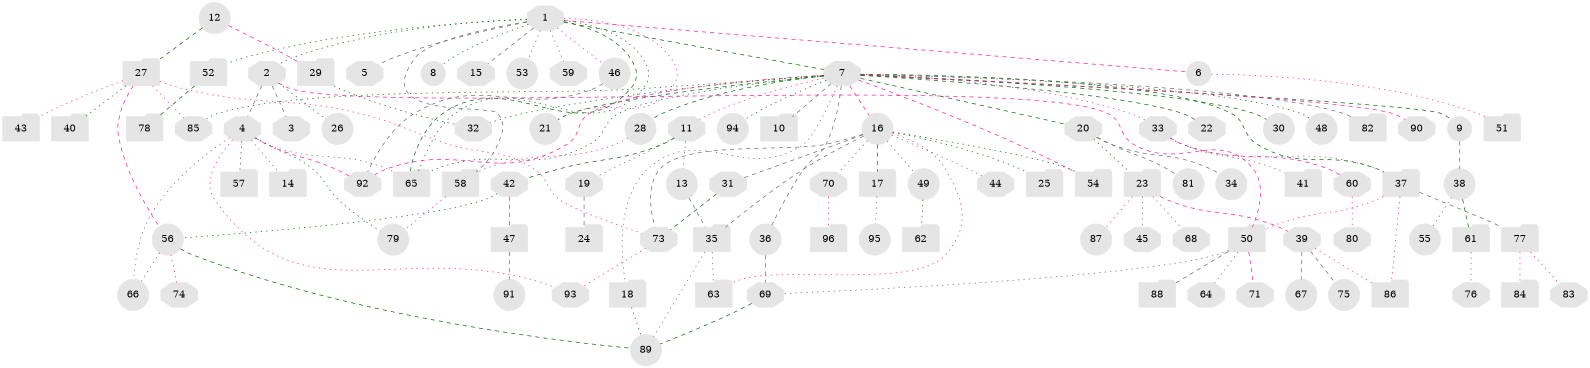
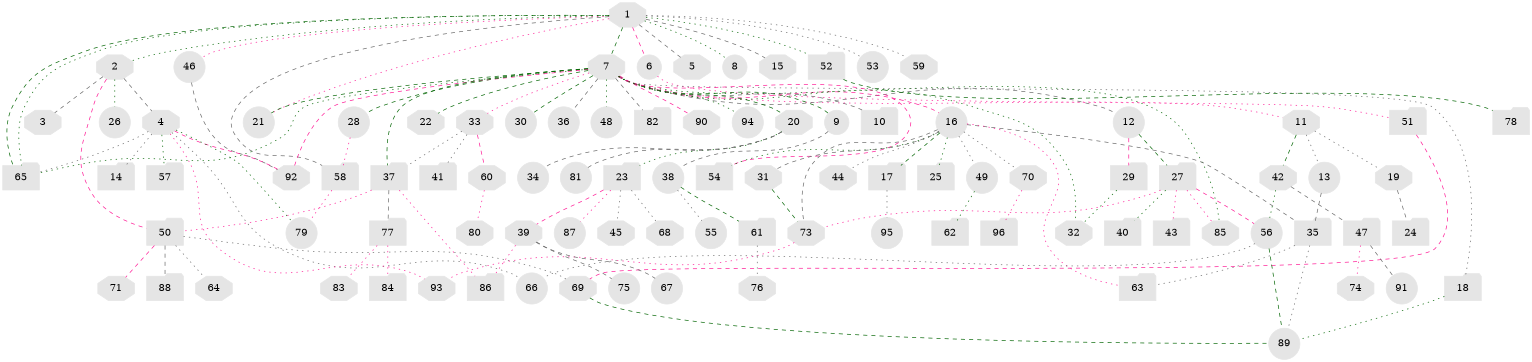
none -> (867, 97)
(174, 269) -> (1359, 256)
(765, 269) -> (1147, 268)
